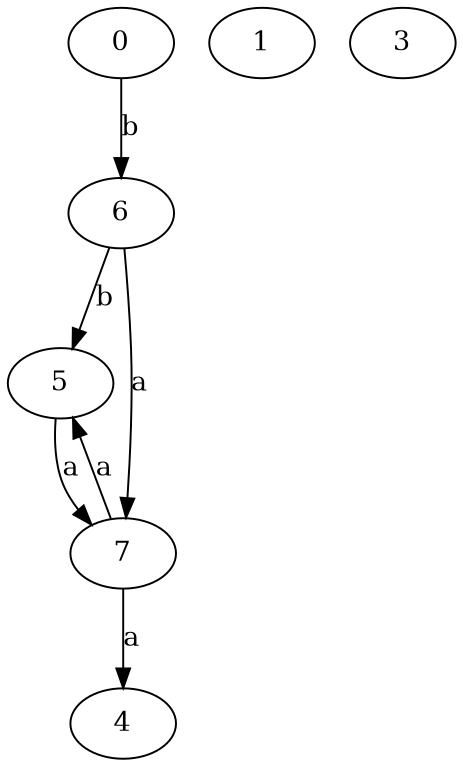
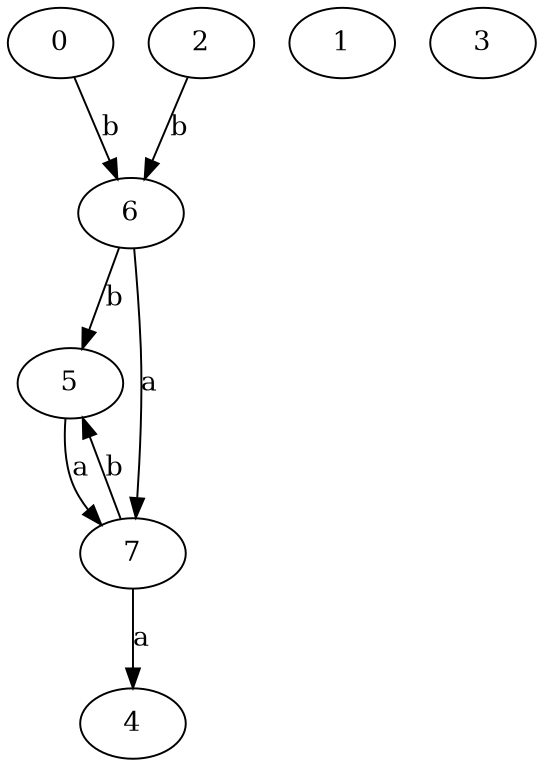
none -> (201, 43)
(105, 468) -> (115, 468)
